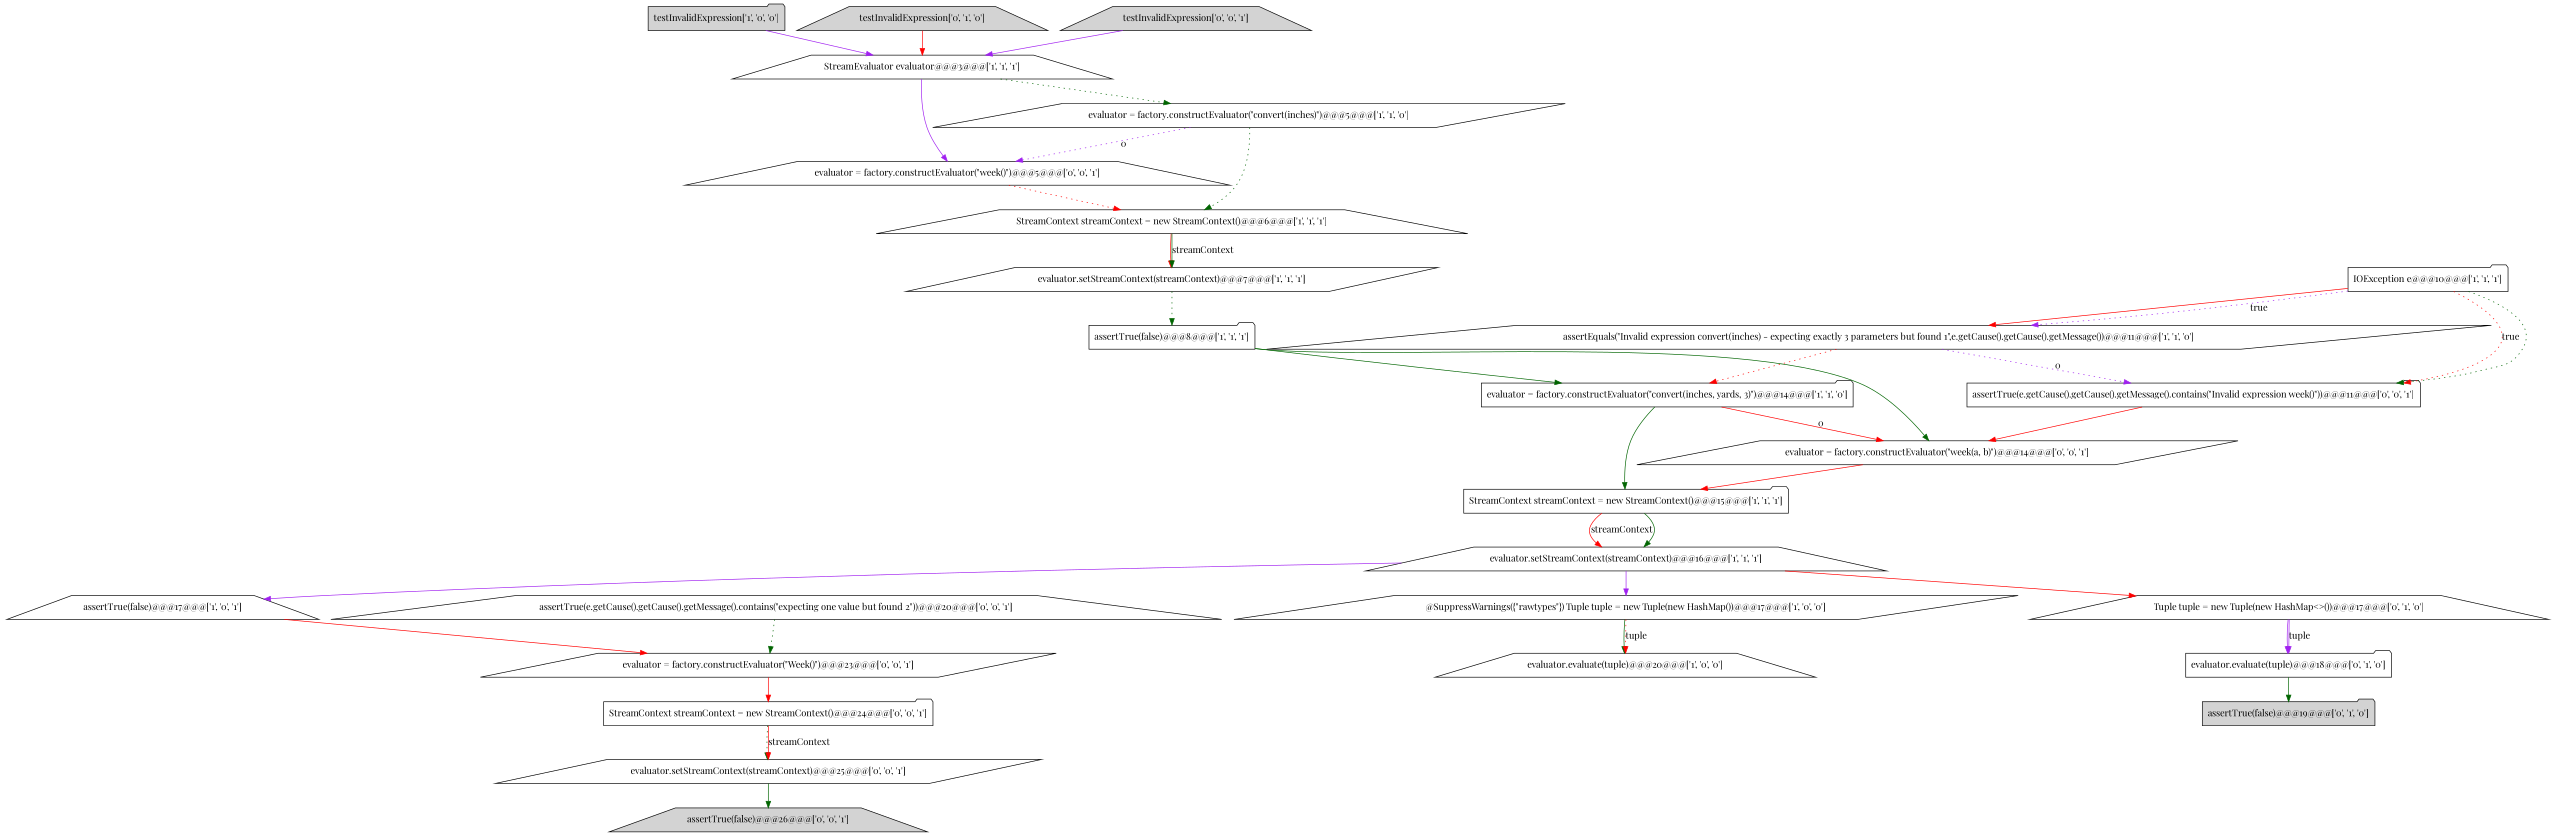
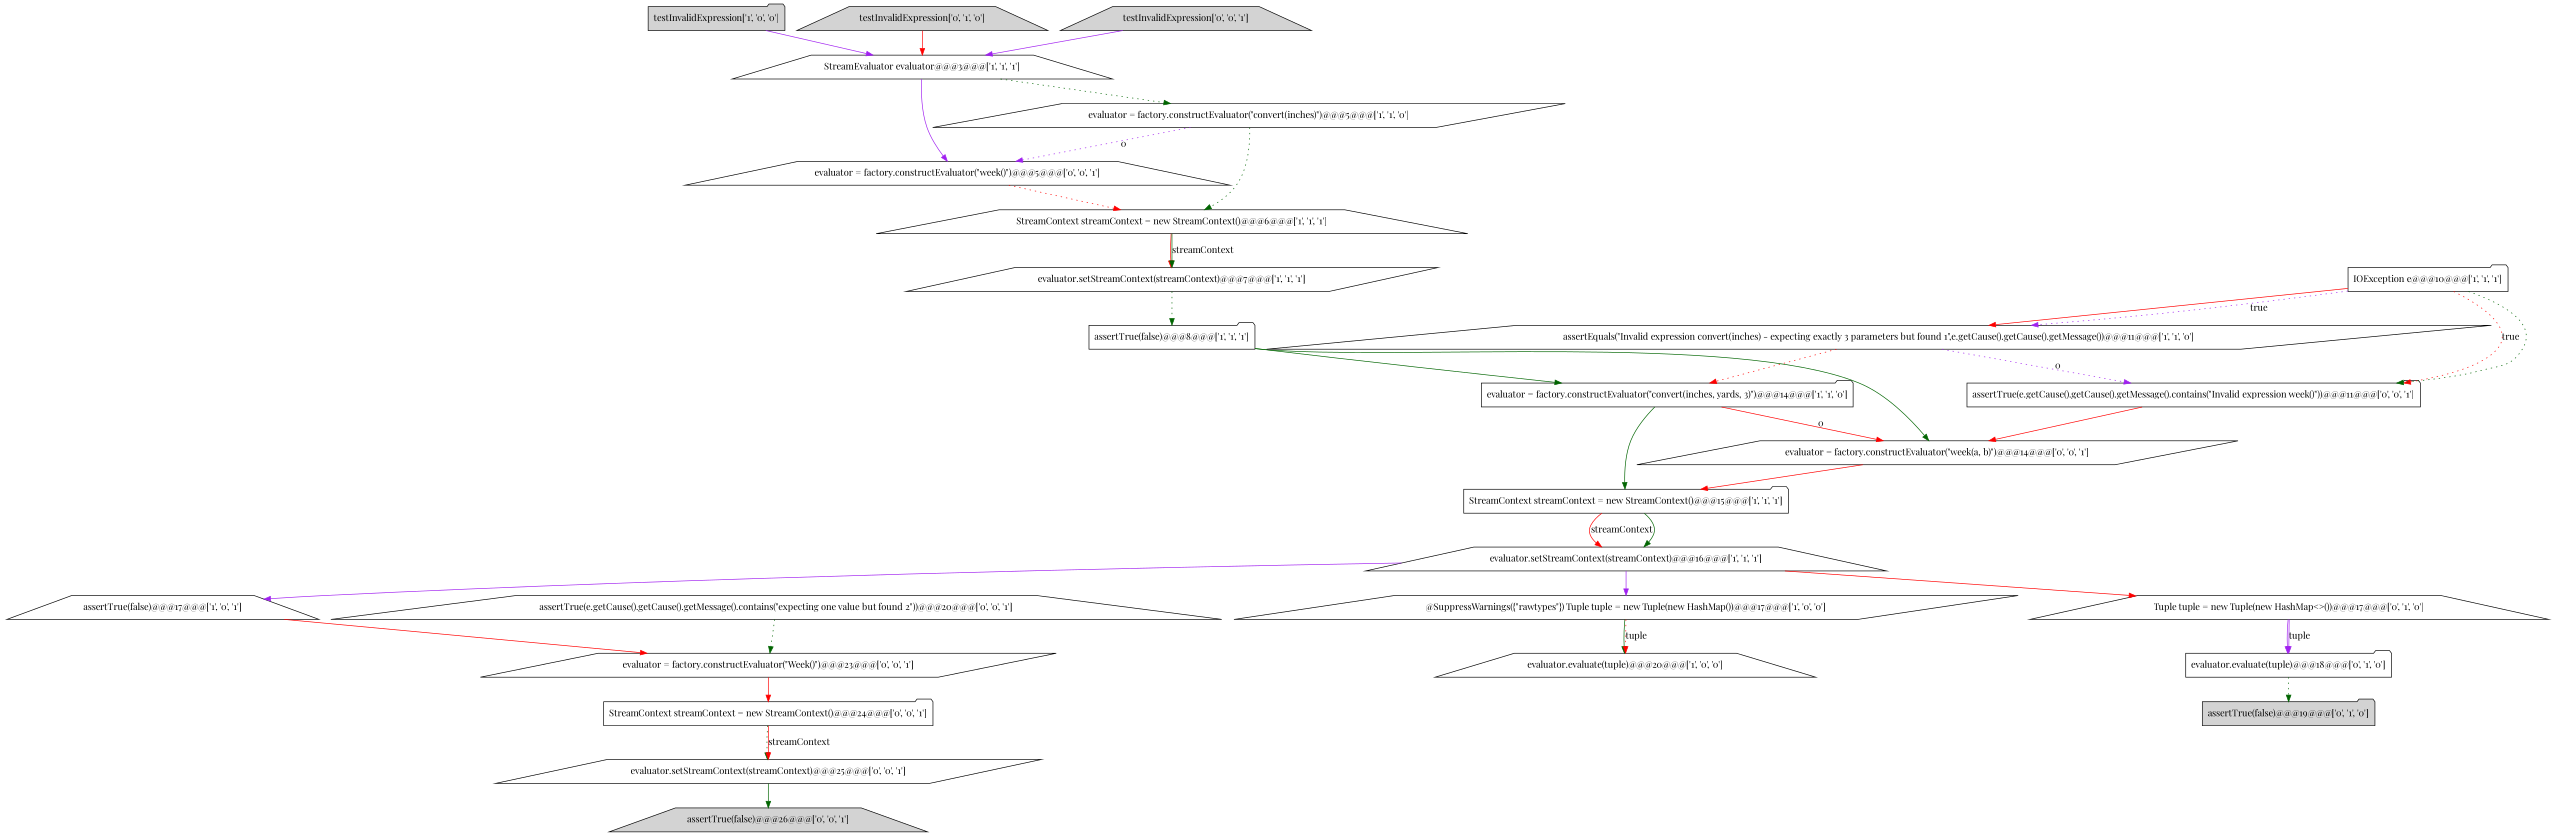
(2289, 686) -> (2289, 686)
